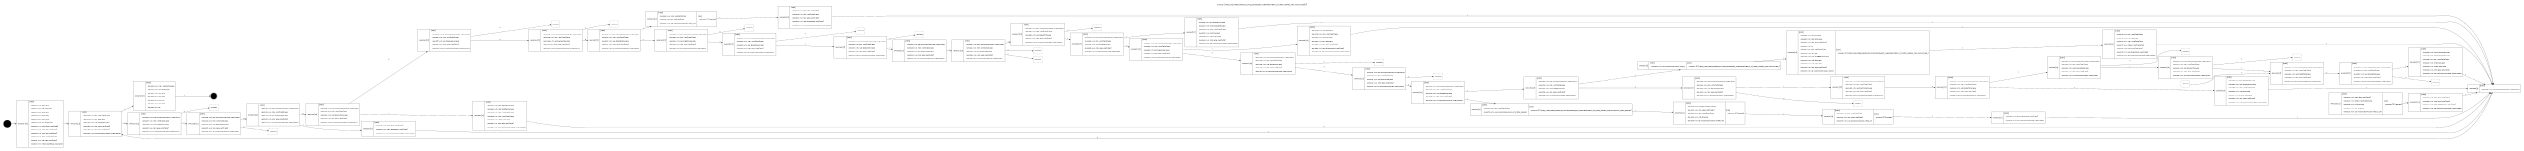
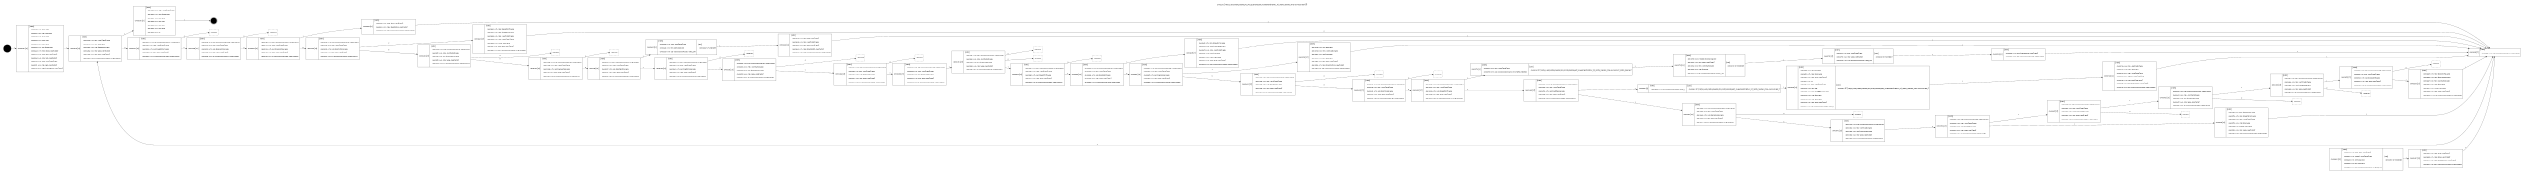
(2228, 75) -> (2342, 91)
